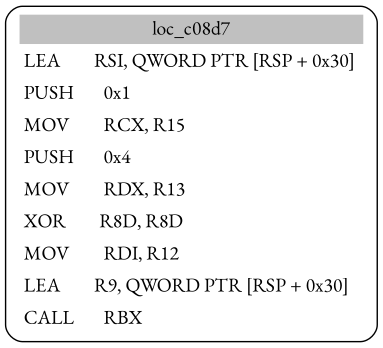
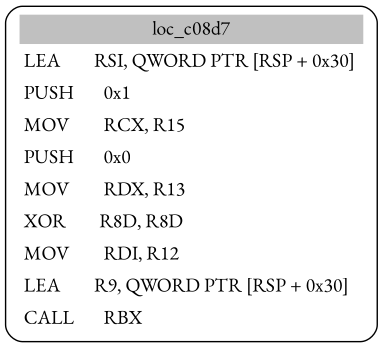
(78, 157) -> (78, 157)
